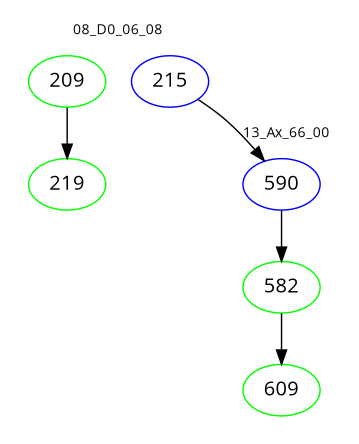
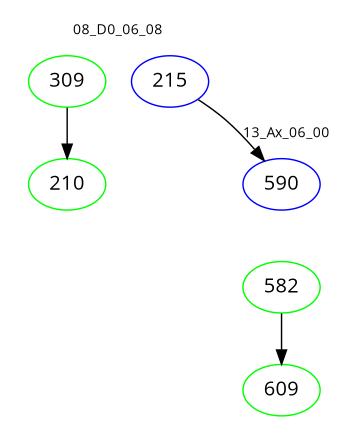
(67, 81) -> (67, 81)
(287, 134) -> (287, 134)
(67, 184) -> (67, 184)
(282, 229) -> none
